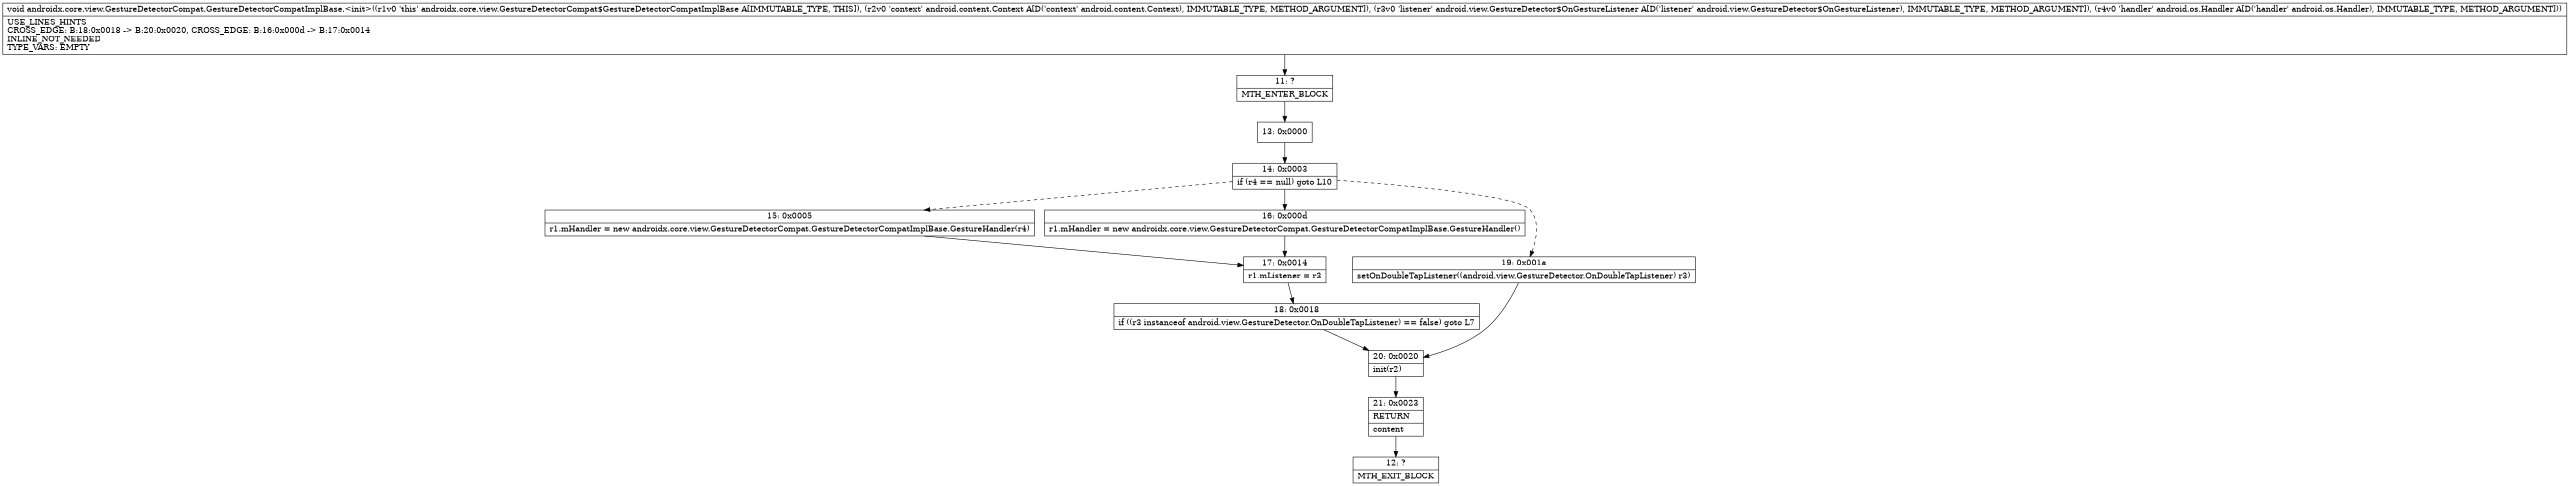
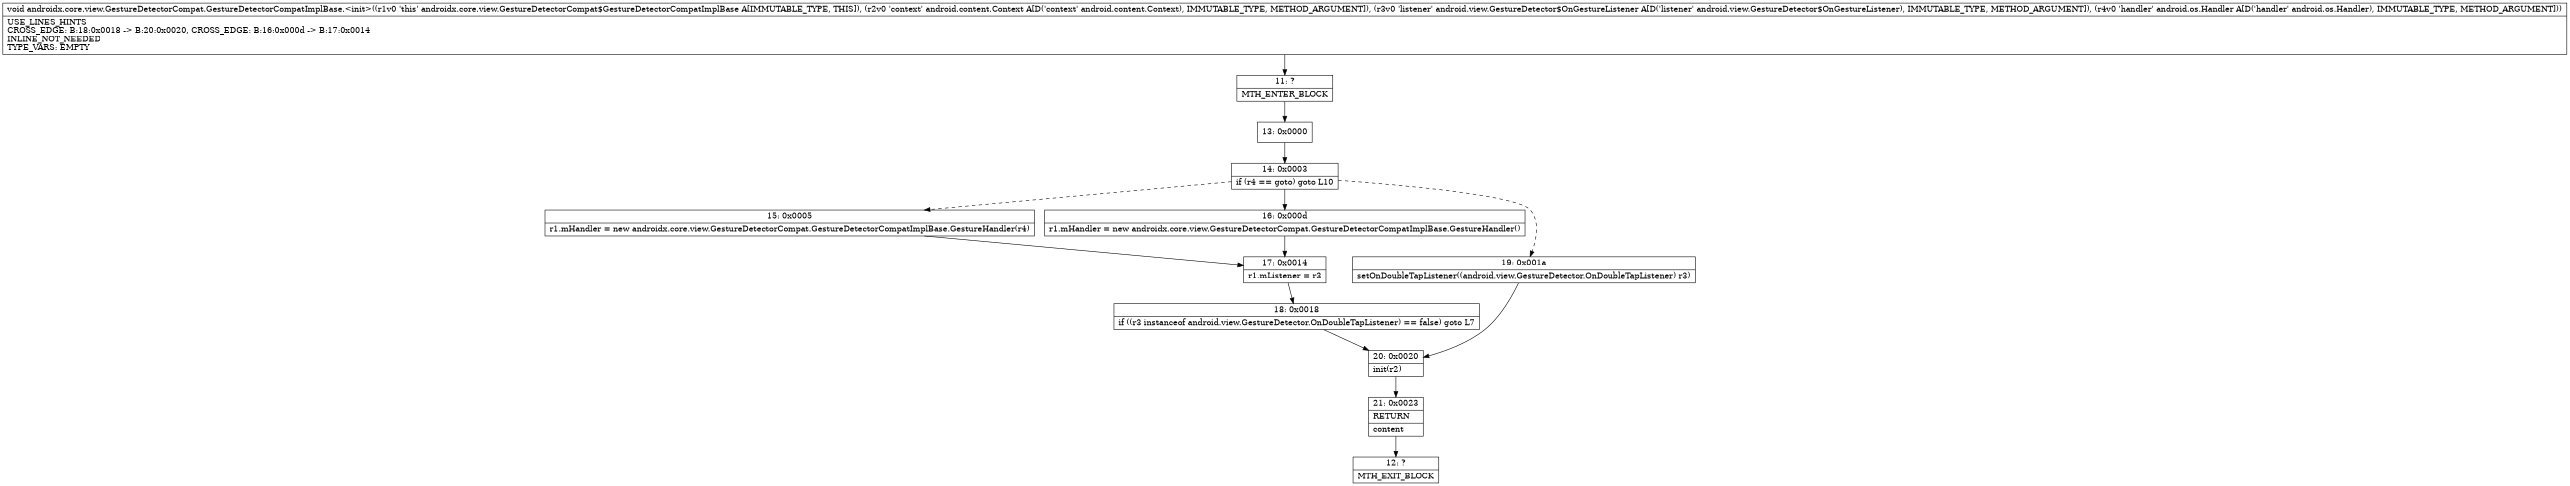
(1285, 182) -> (1285, 182)
